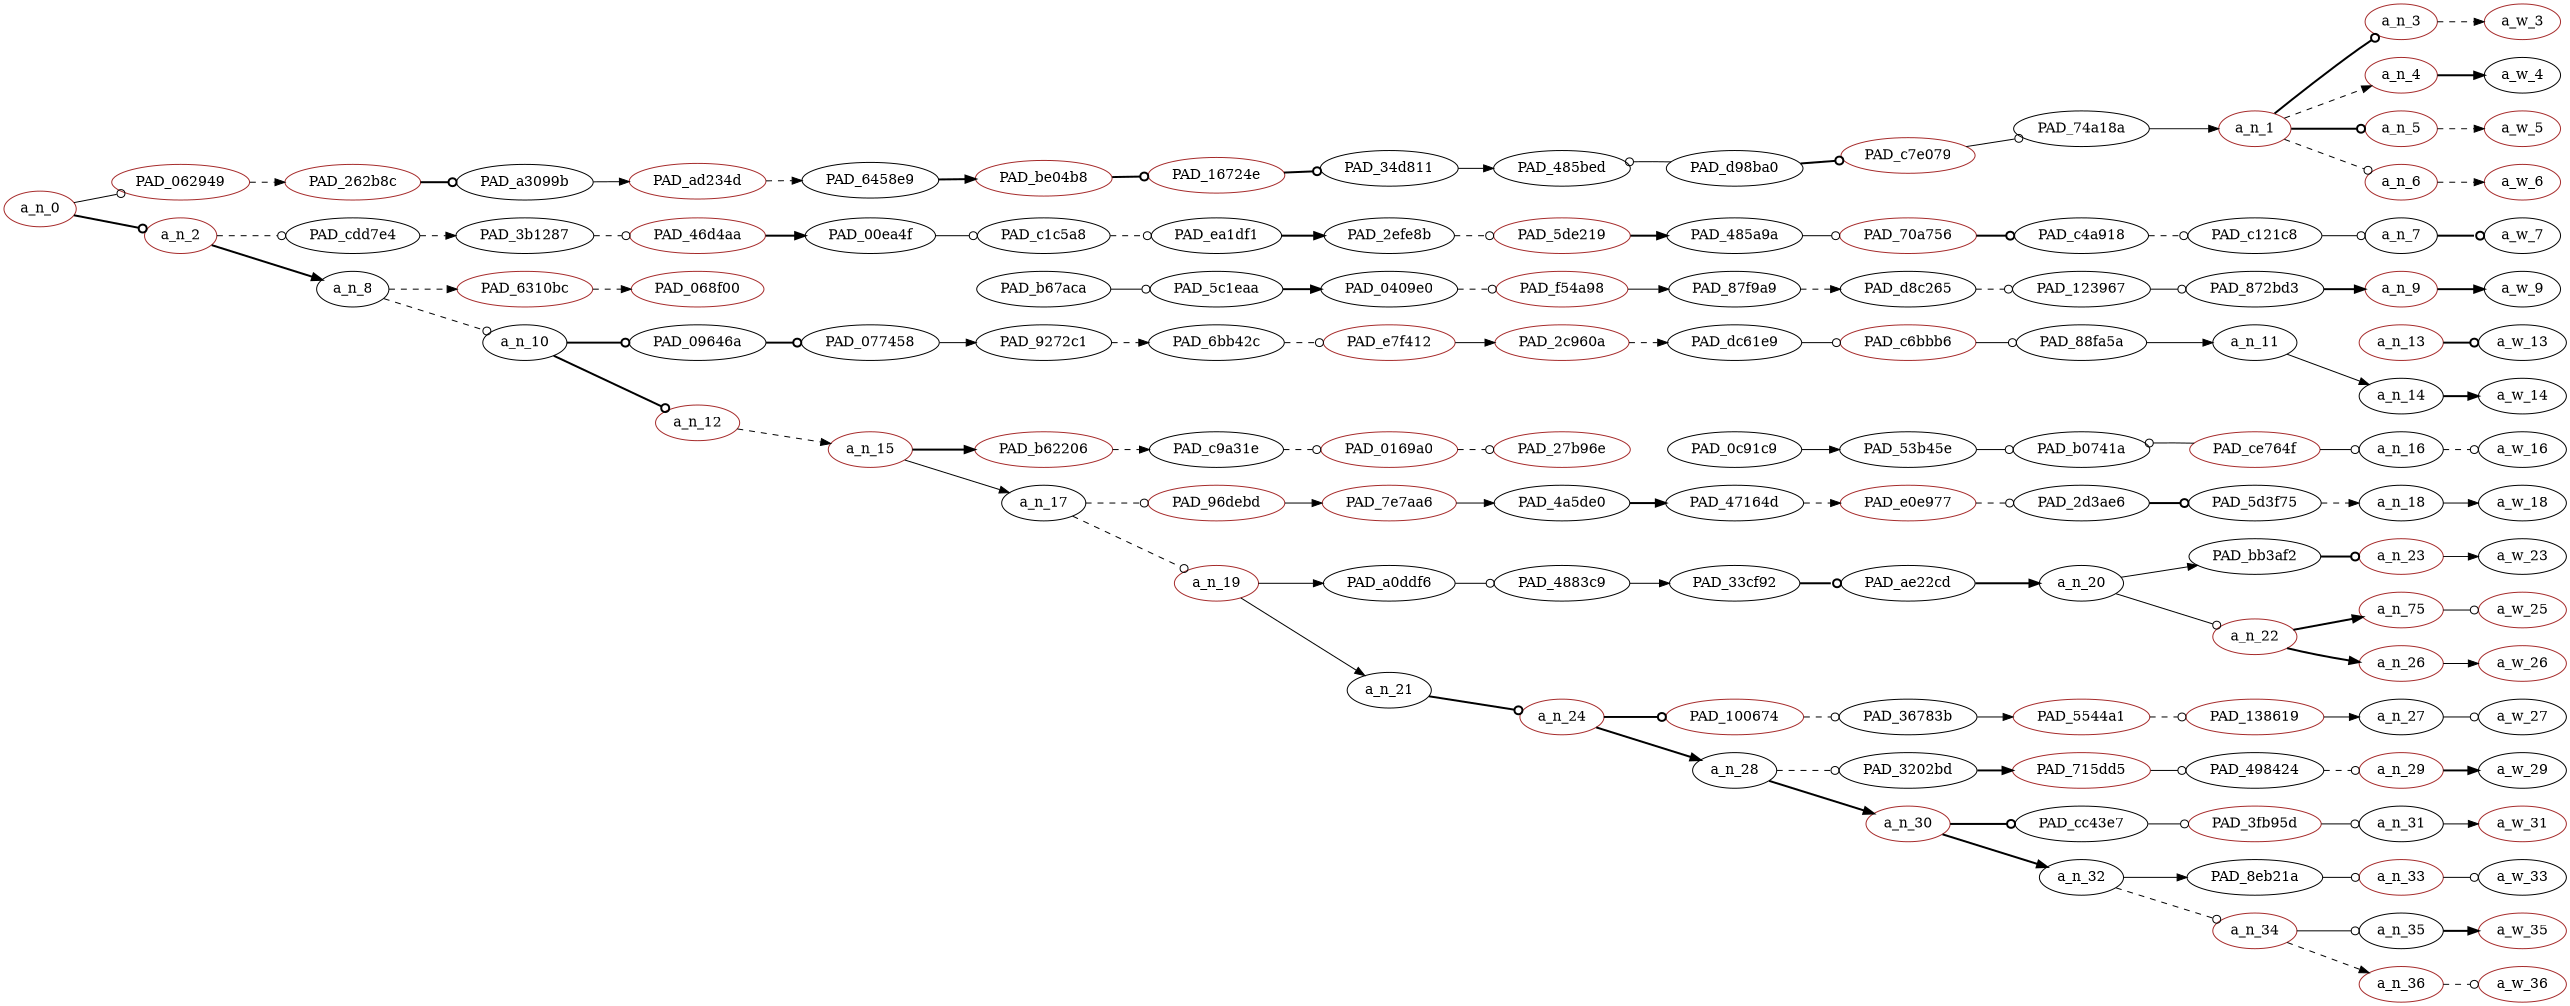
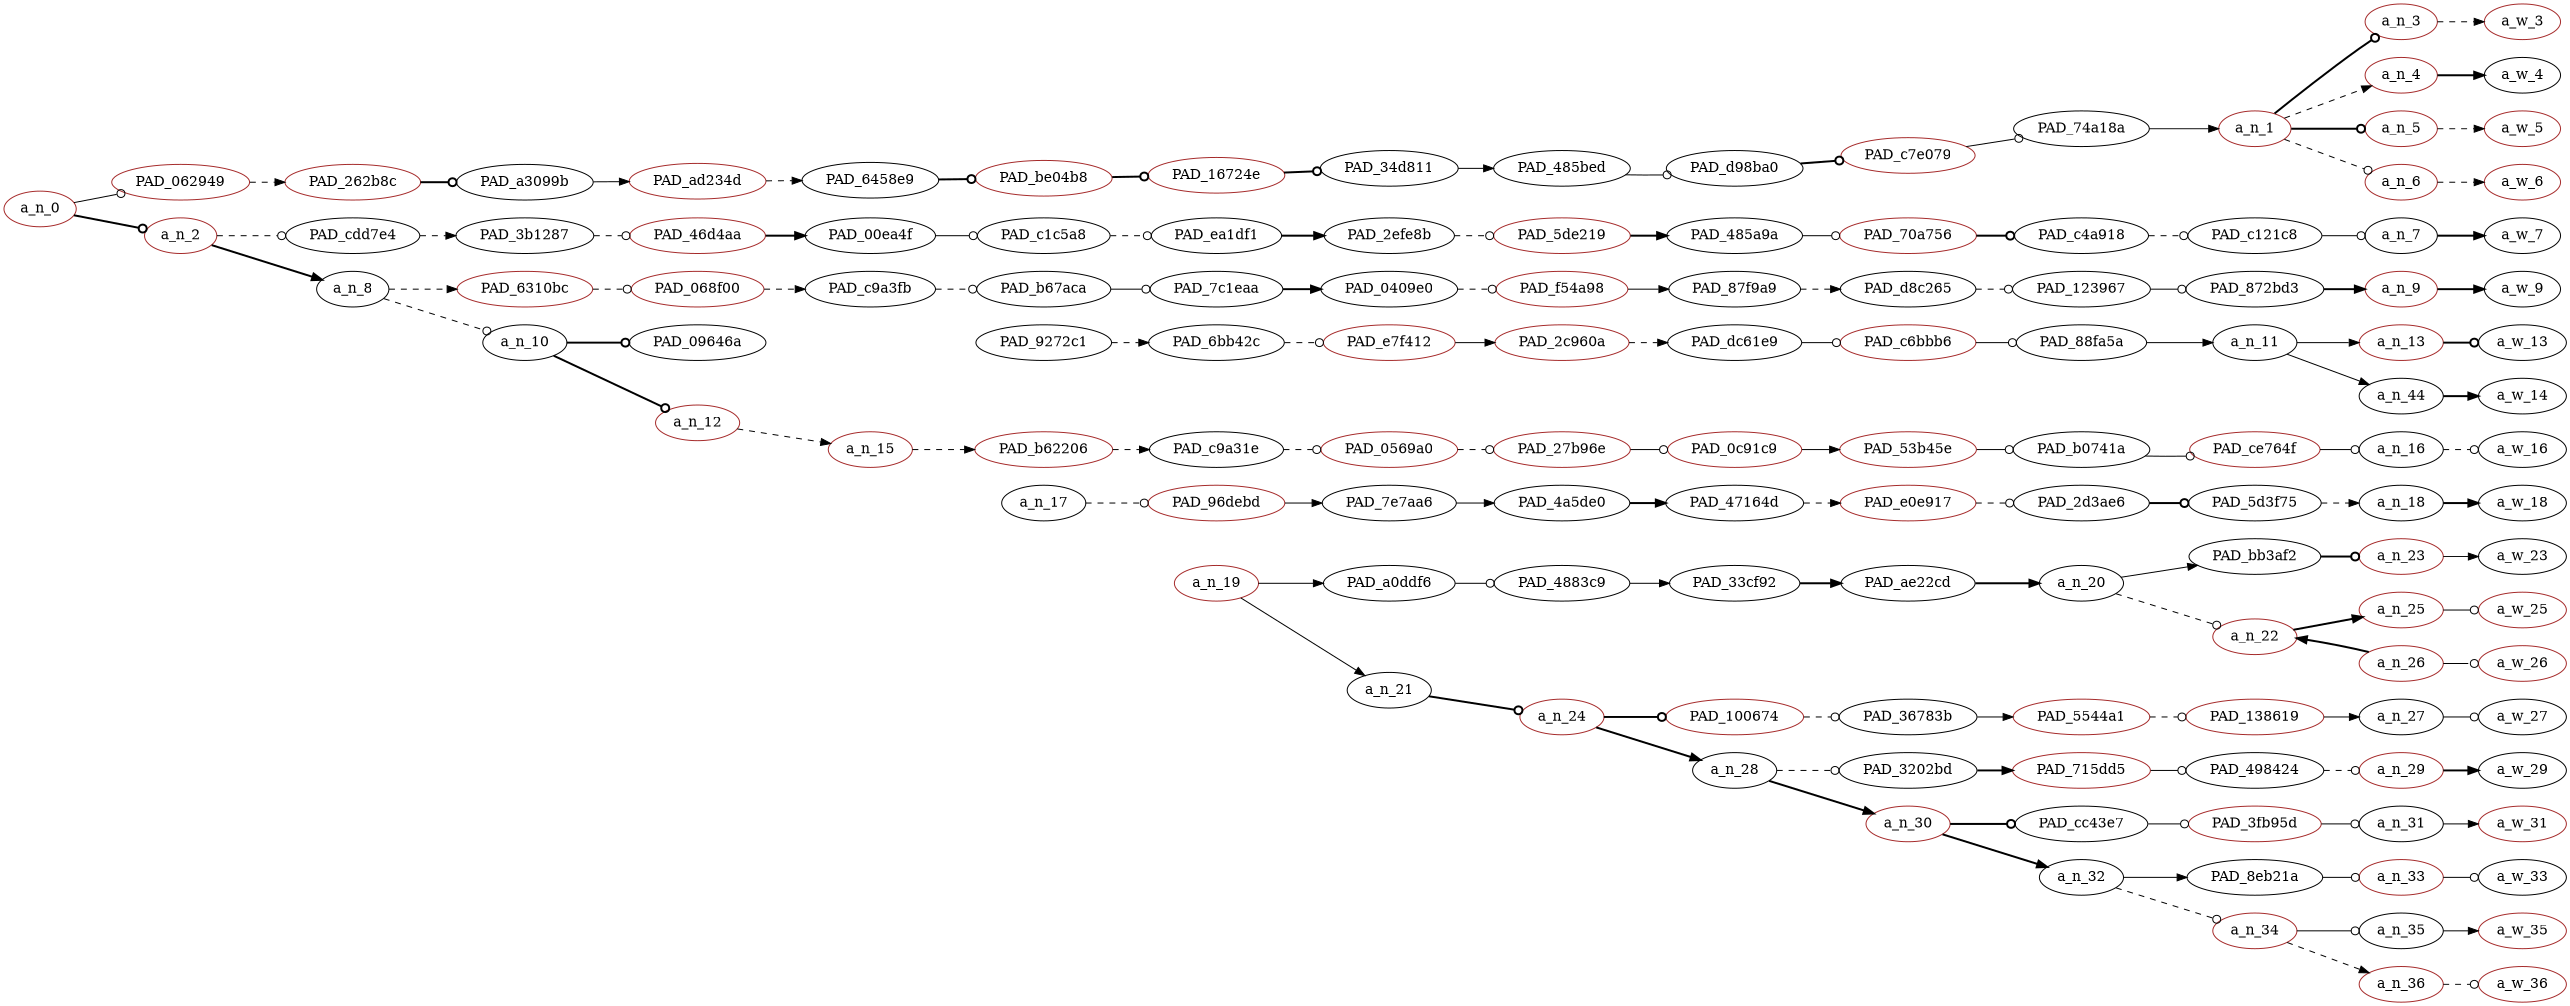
(1652, 162) -> (1644, 175)
(953, 179) -> (953, 179)
(2456, 236) -> (2456, 236)
(608, 289) -> (608, 289)
none -> (870, 289)
(1216, 289) -> (1216, 289)
(870, 343) -> none
none -> (2323, 343)
(2401, 396) -> (2401, 396)
(2174, 443) -> (2166, 456)
(939, 450) -> (939, 450)
(1389, 450) -> (1389, 450)
none -> (1645, 450)
(1735, 450) -> (1735, 450)
(1908, 450) -> (1908, 450)
(952, 475) -> none
(1389, 503) -> (1389, 503)
(1908, 503) -> (1908, 503)
(2456, 503) -> (2456, 503)
(1126, 541) -> none
(1815, 583) -> (1815, 583)
(2164, 609) -> (2164, 609)
(2401, 610) -> (2401, 610)
(2318, 655) -> (2338, 645)
(2456, 663) -> (2456, 663)
(2456, 931) -> (2456, 931)
